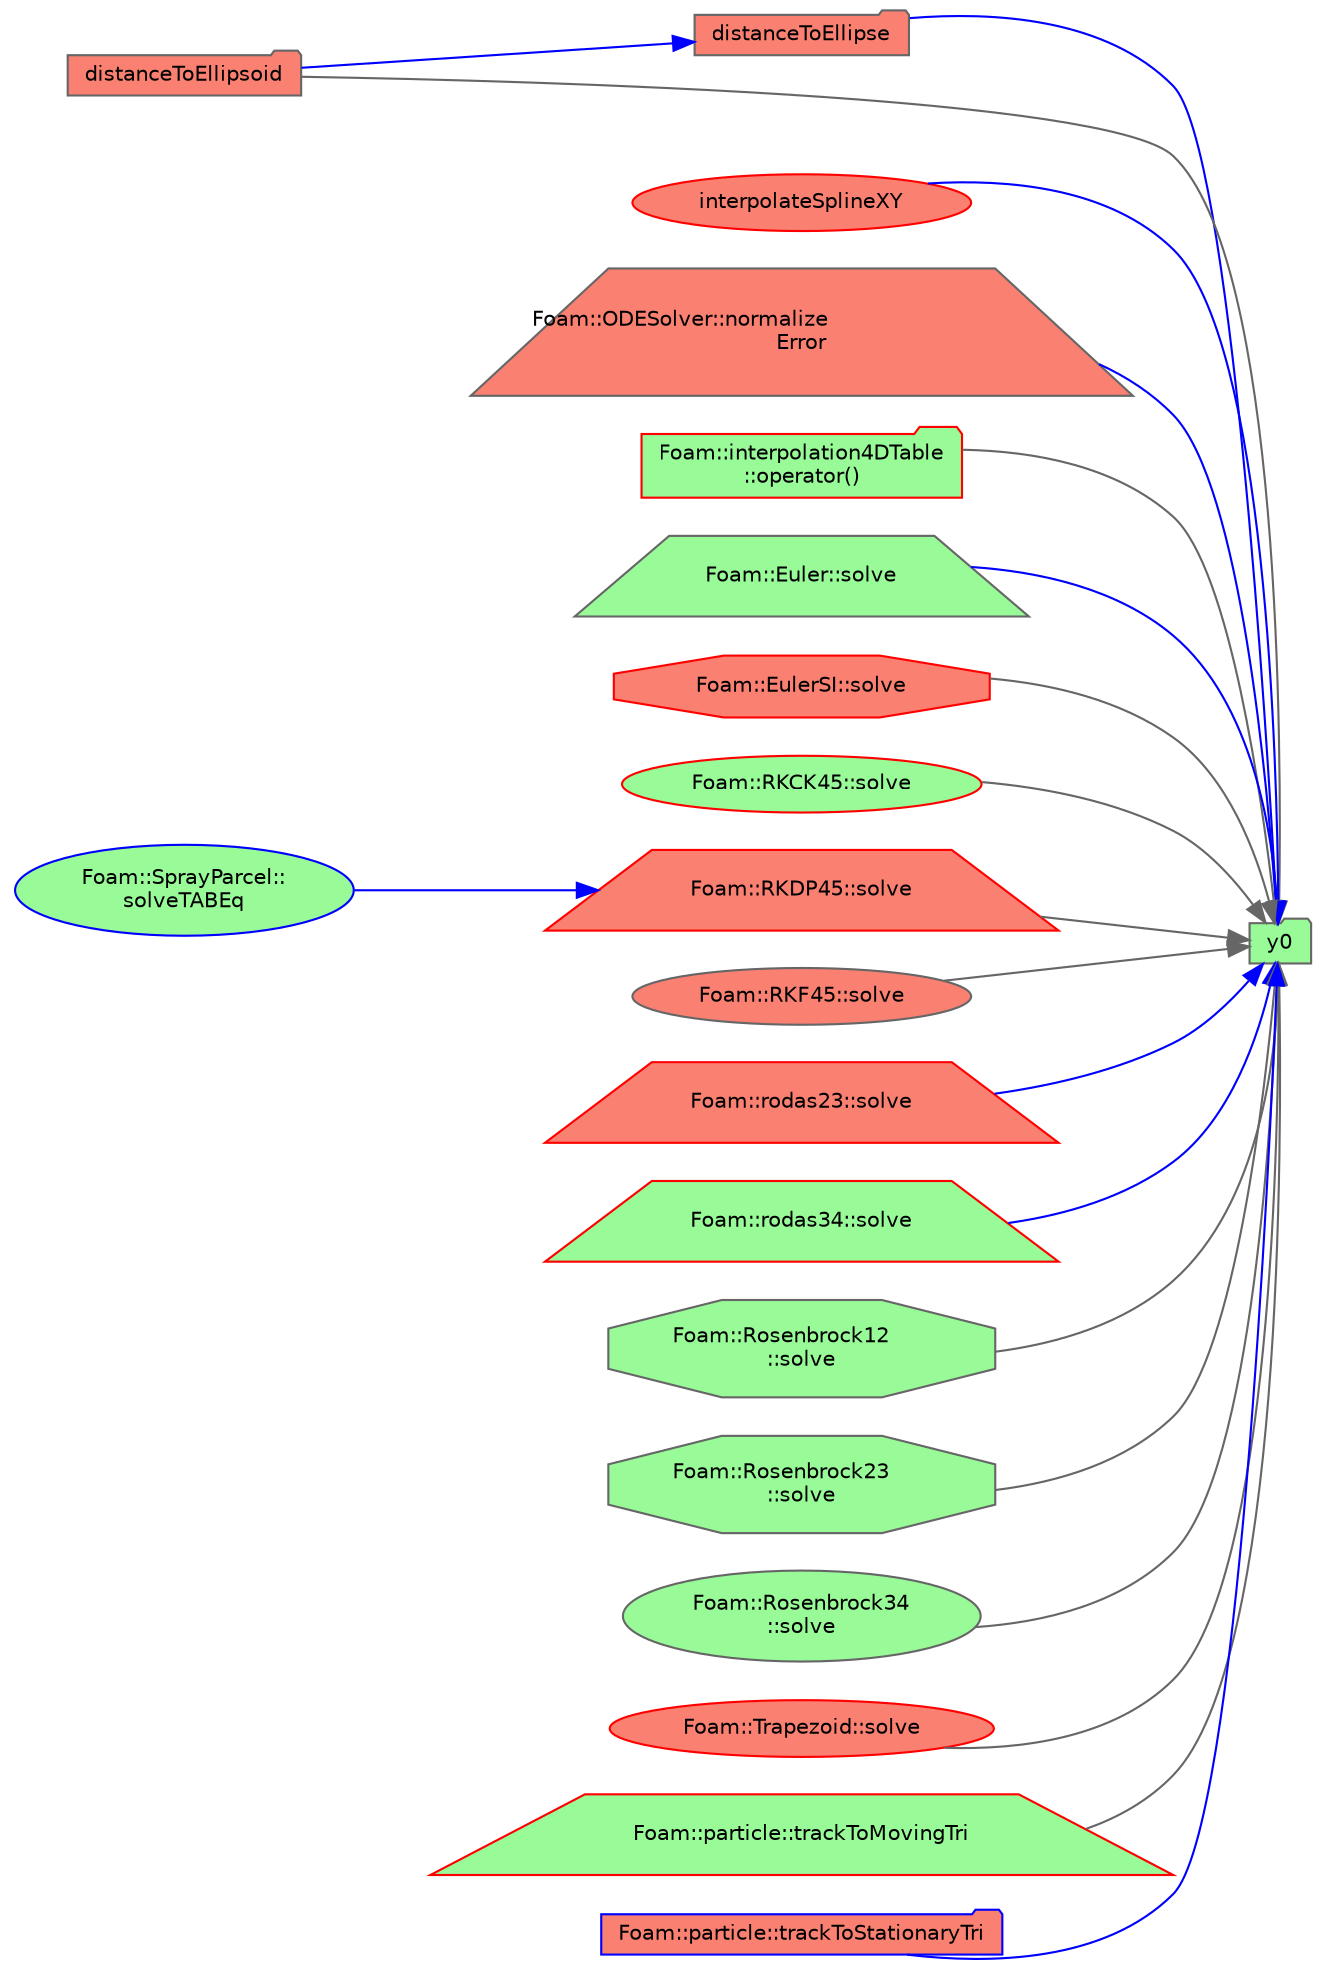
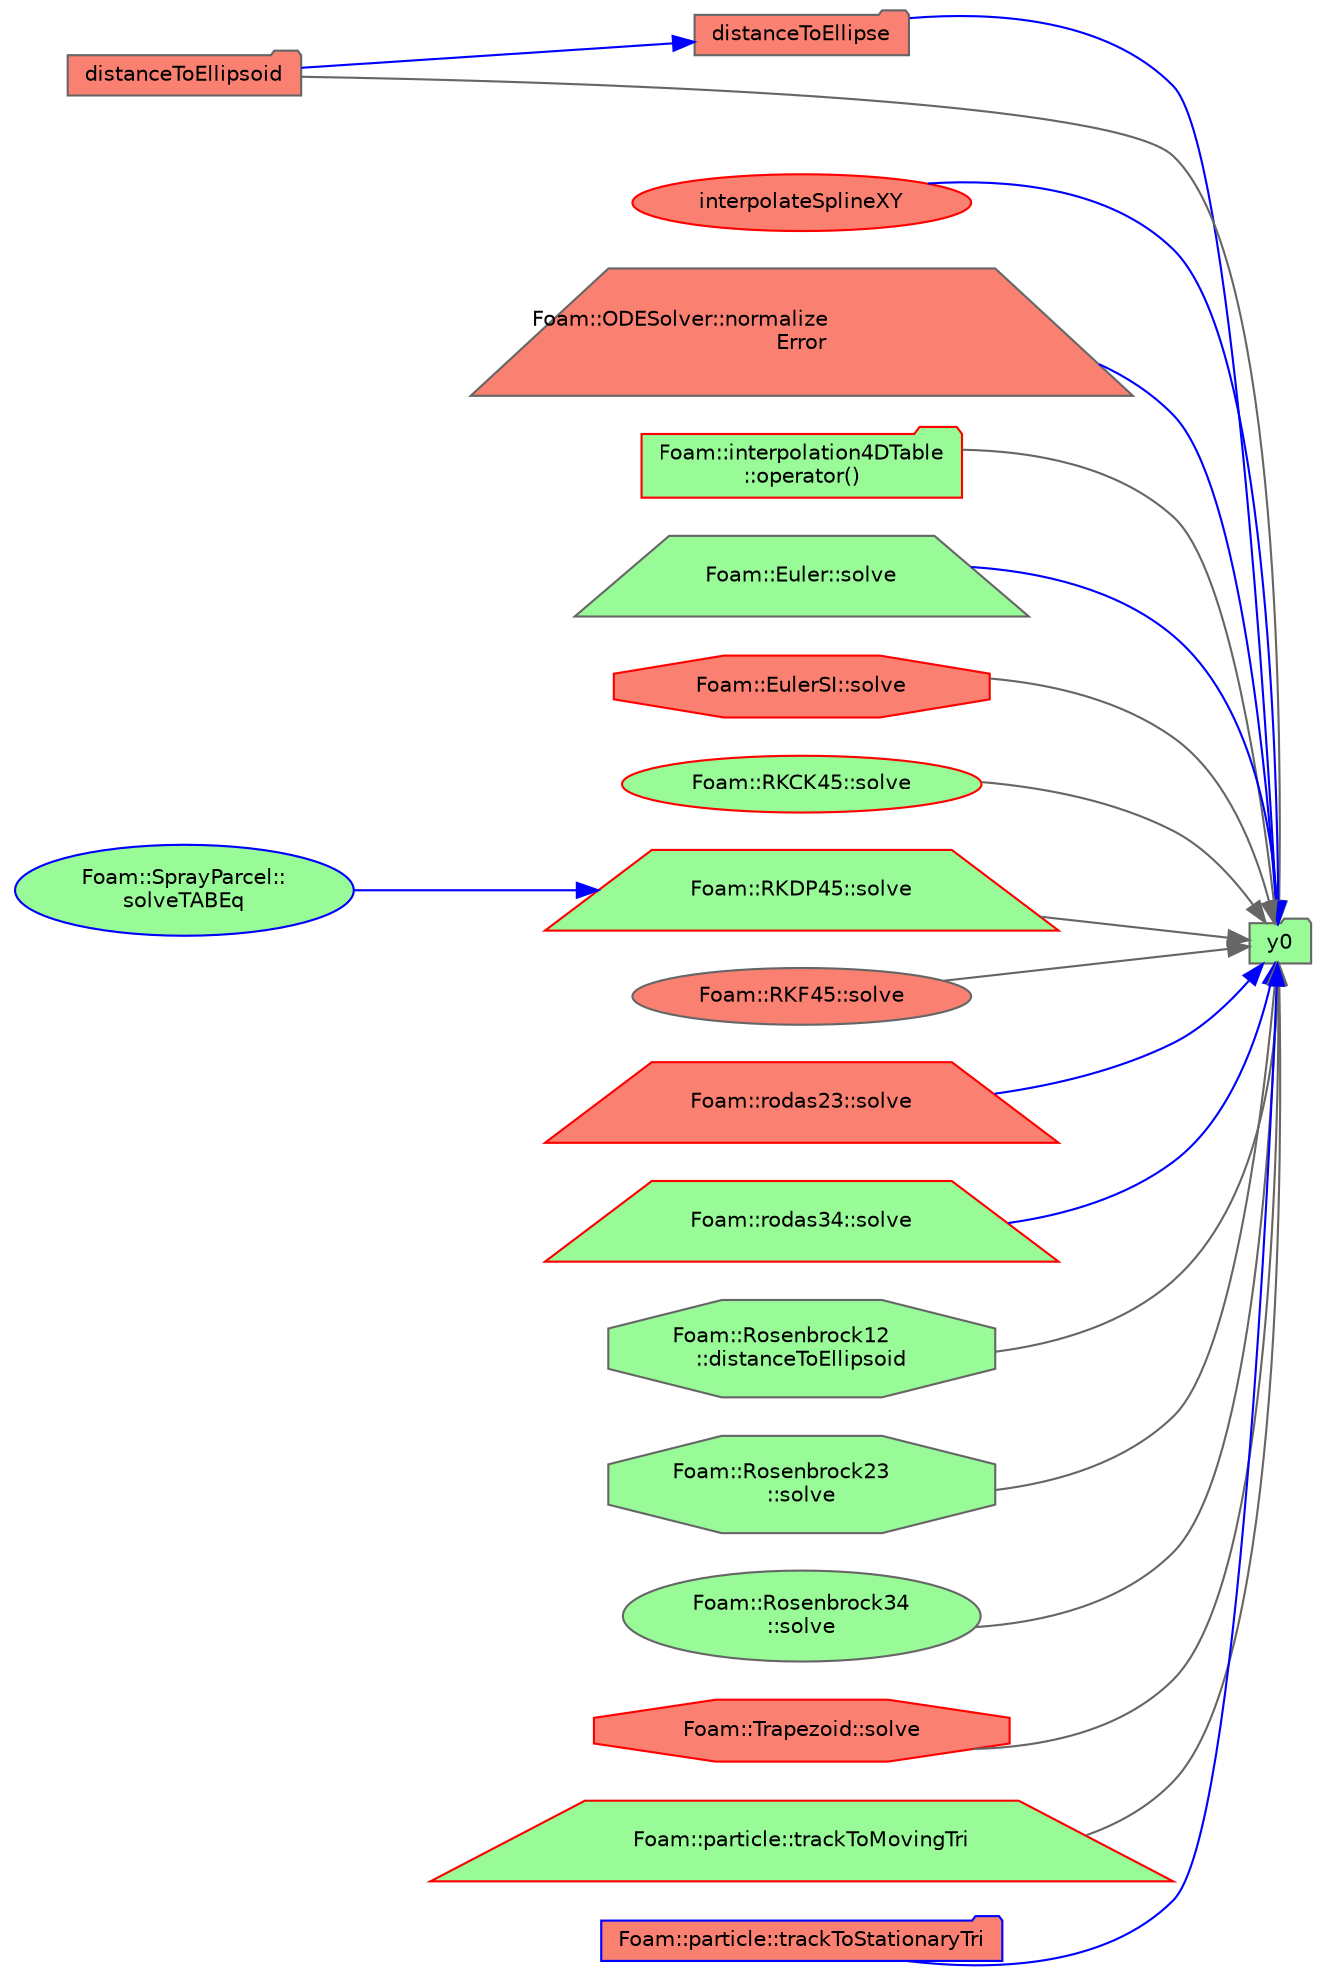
(802, 890) -> (802, 890)
(802, 1349) -> (802, 1349)
(802, 1729) -> (802, 1731)
